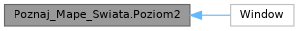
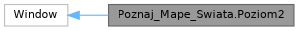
(216, 15) -> (94, 15)
